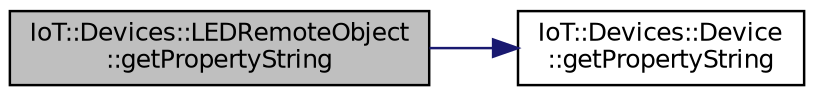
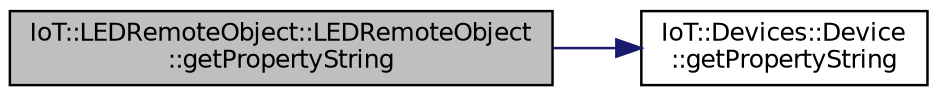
(220, 48) -> (281, 48)
